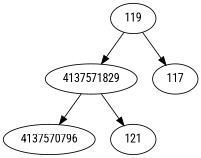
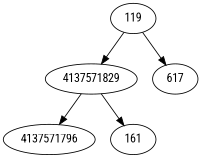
(175, 79) -> (175, 79)
(49, 139) -> (49, 139)
(133, 139) -> (133, 139)
